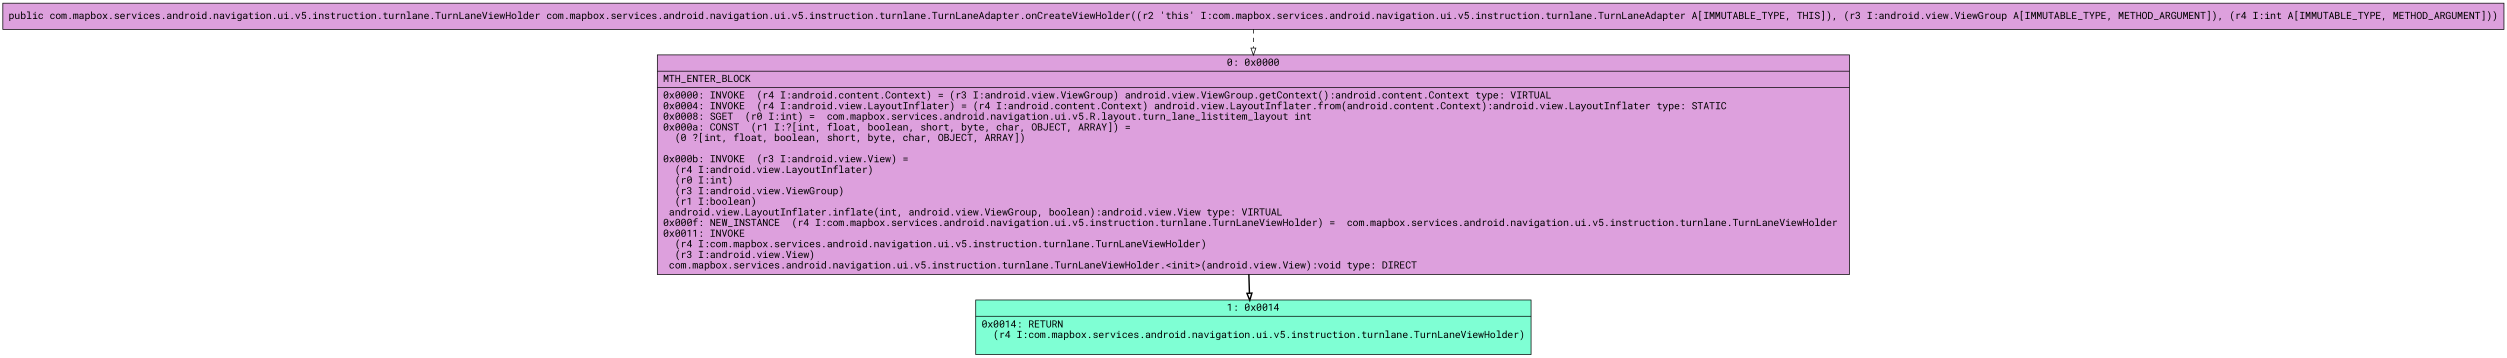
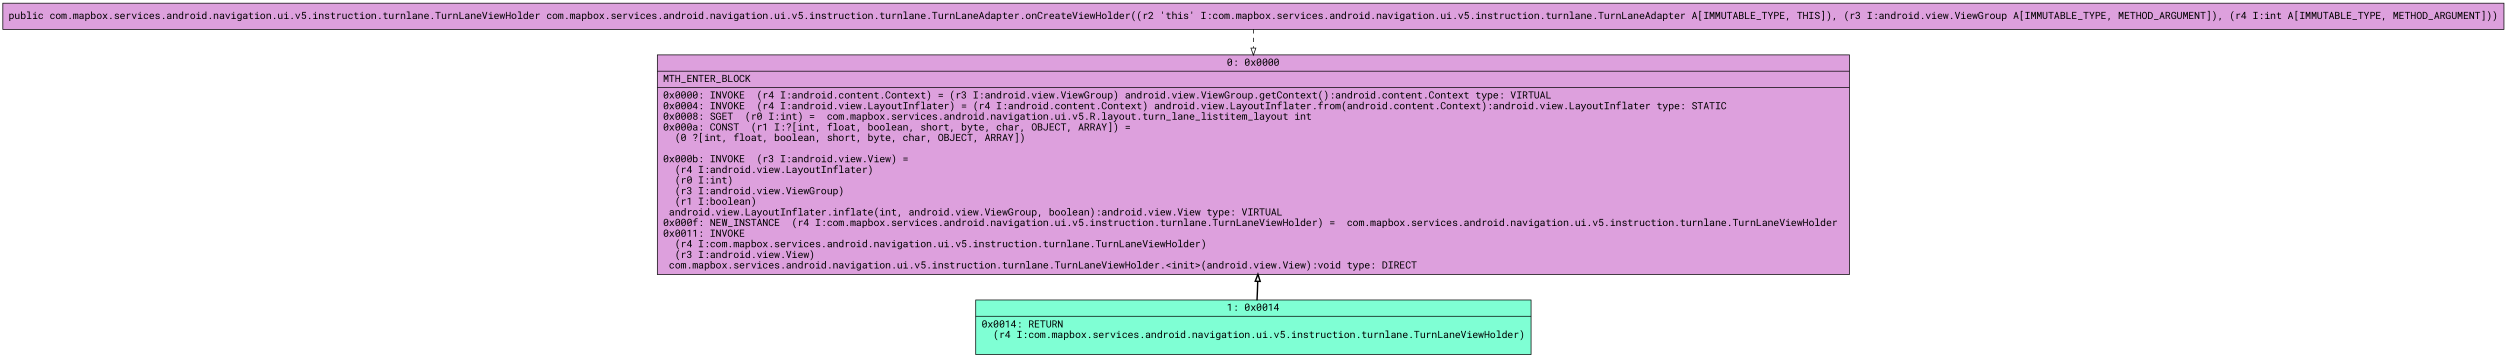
(1249, 284) -> (1257, 291)
